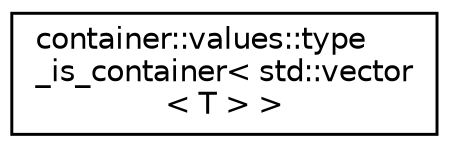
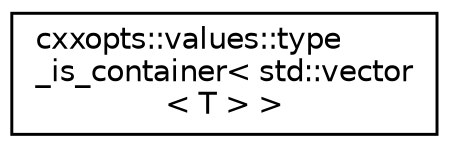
(224, 74) -> (224, 74)
